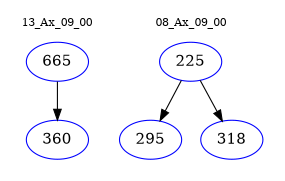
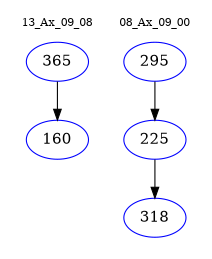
(57, 23) -> (57, 23)
(57, 62) -> (57, 62)
(173, 96) -> (155, 95)
(57, 140) -> (57, 140)
